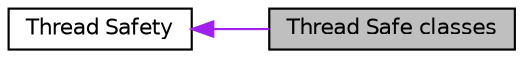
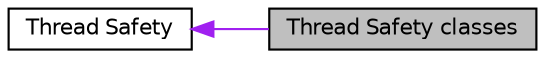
(392, 29) -> (403, 29)
